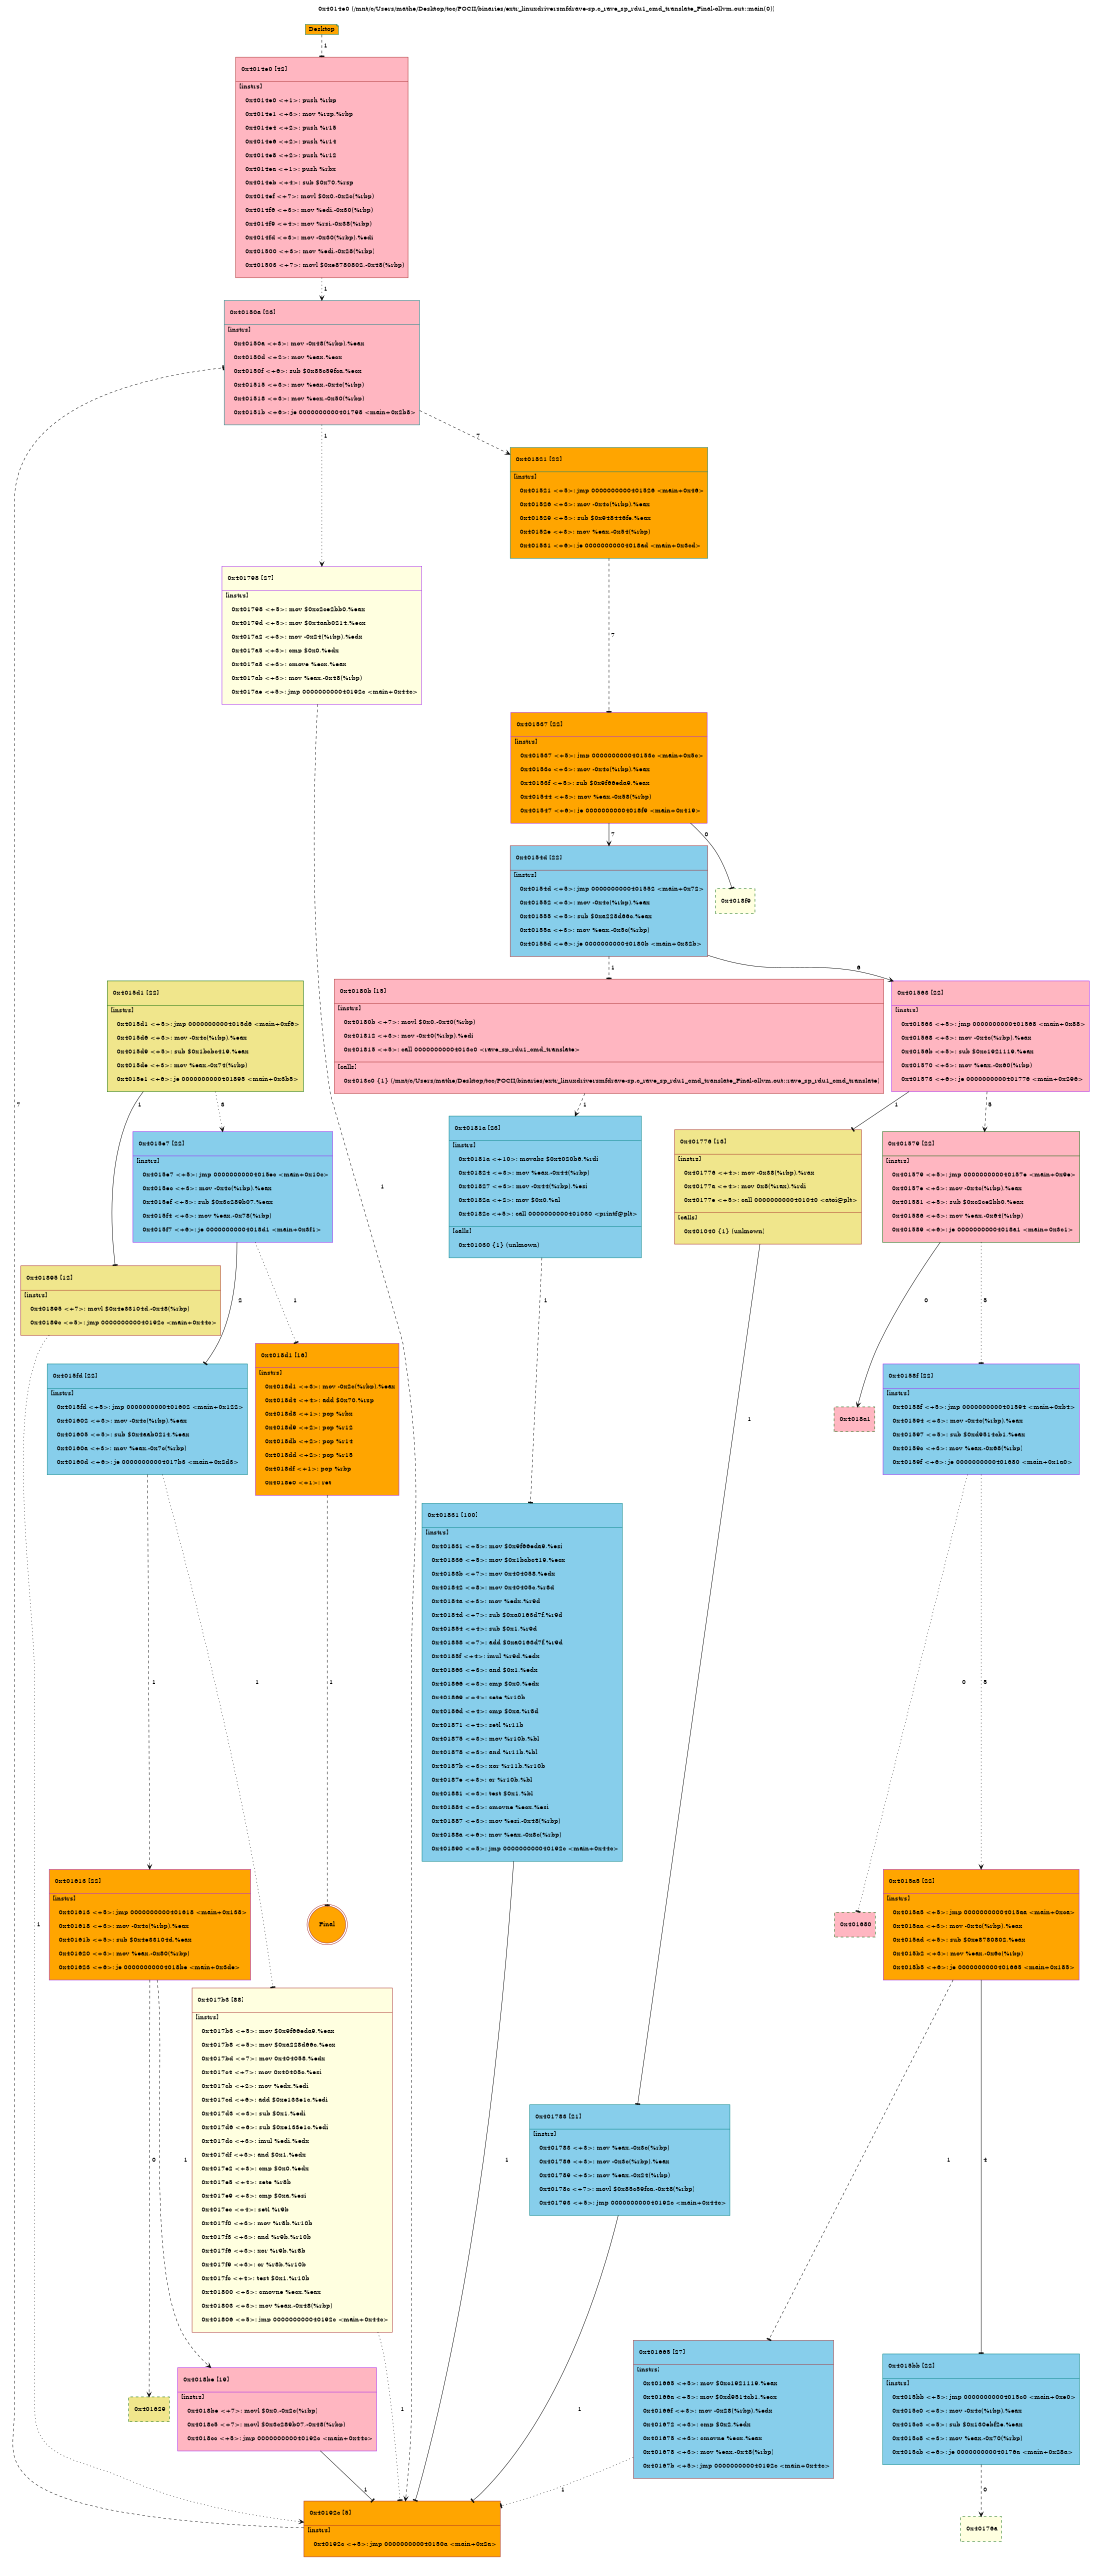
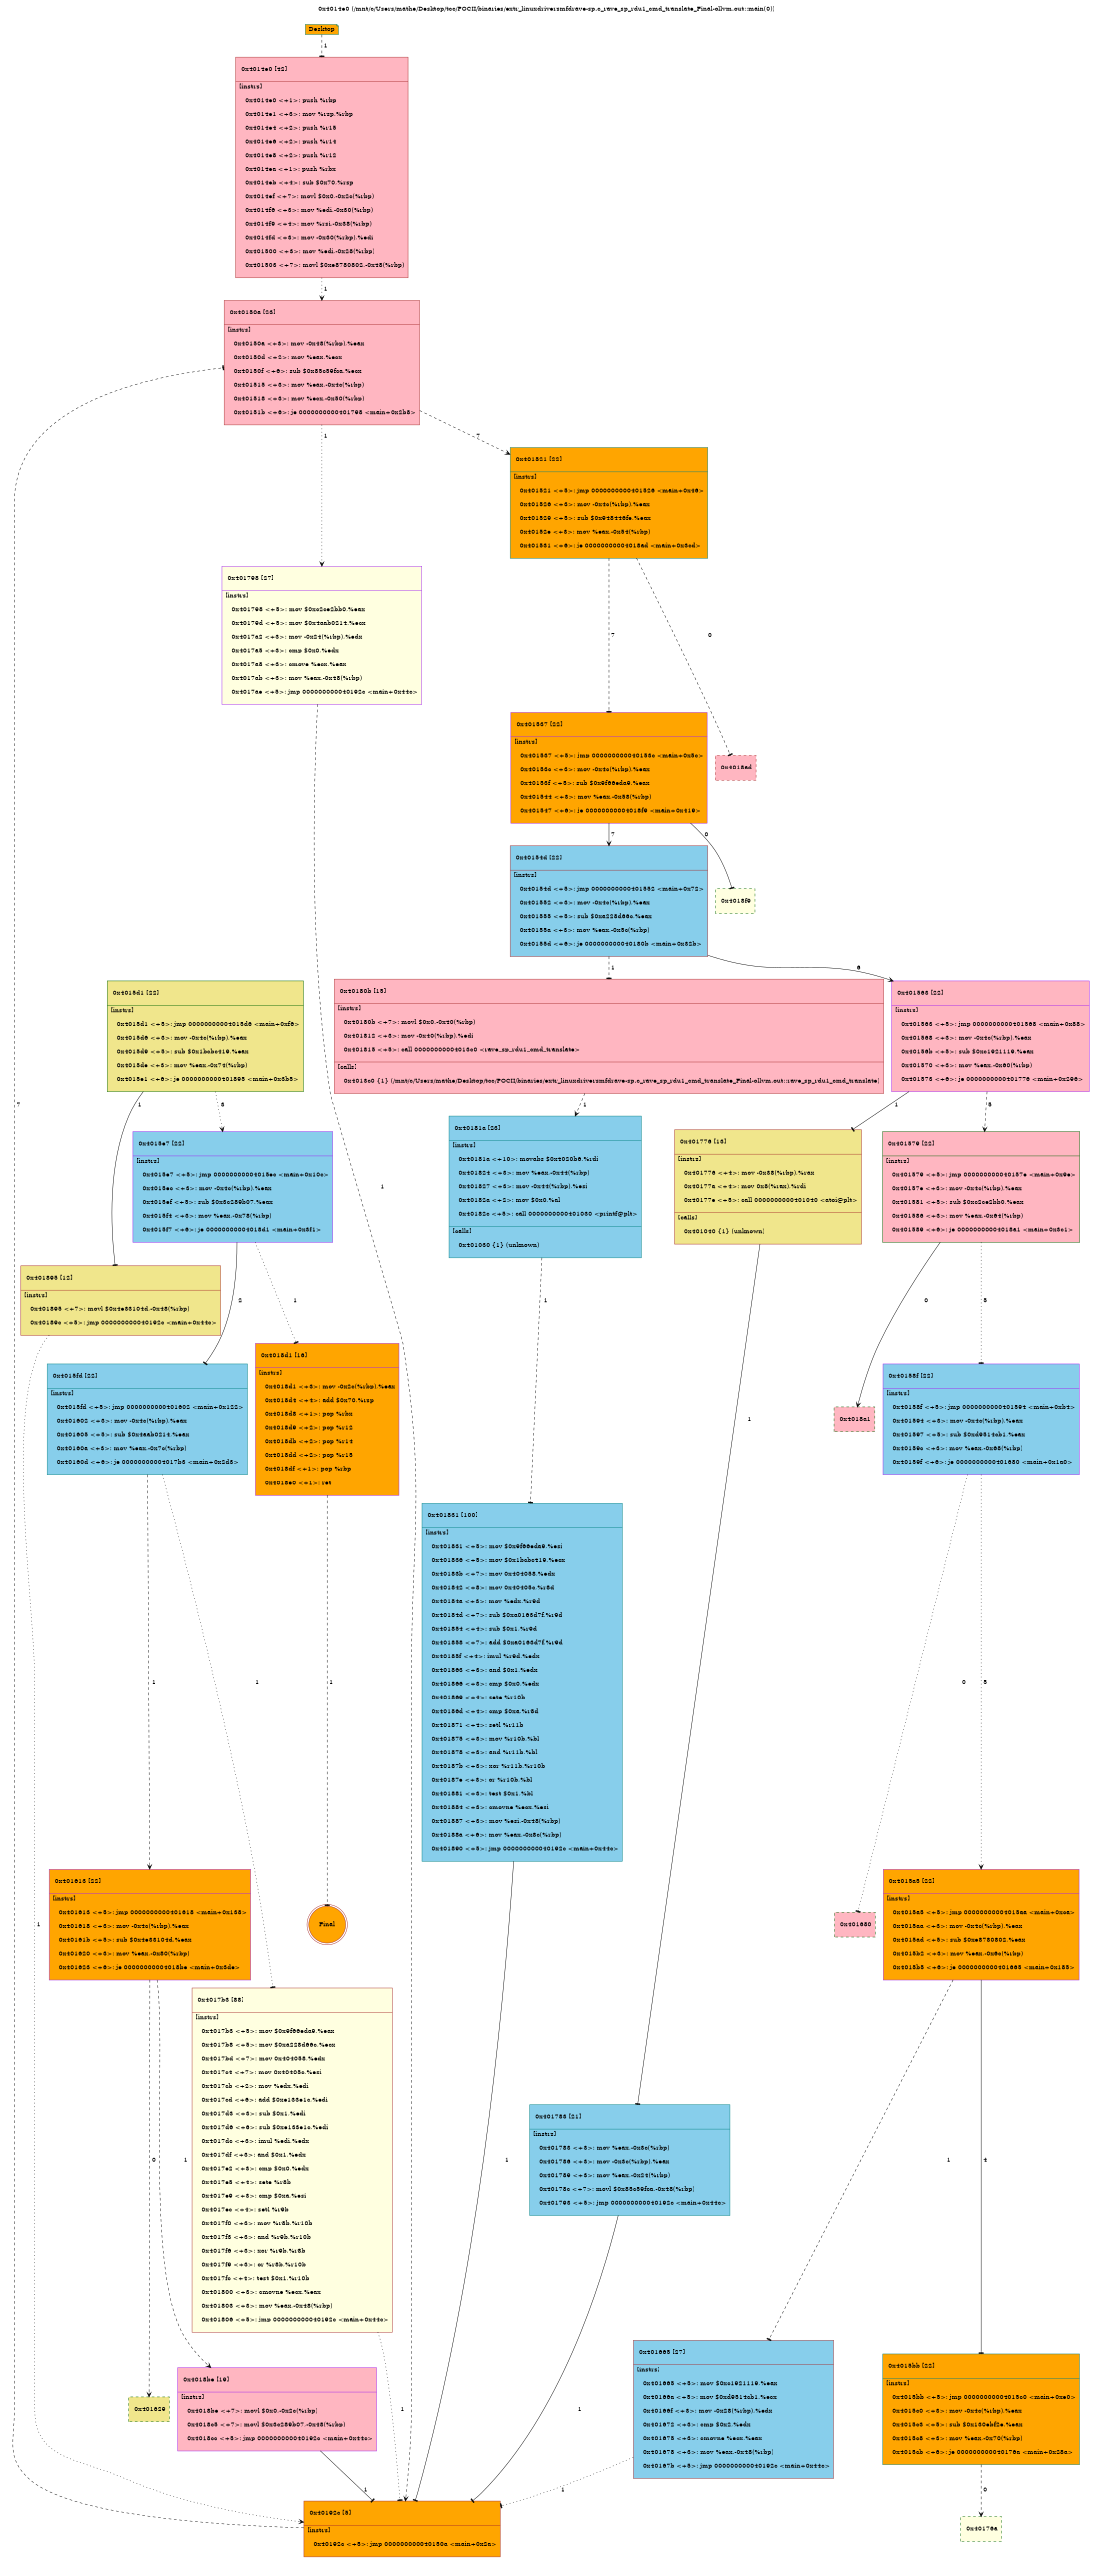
(322, 363) -> (322, 363)
none -> (736, 768)
(981, 2409) -> (981, 2409)
